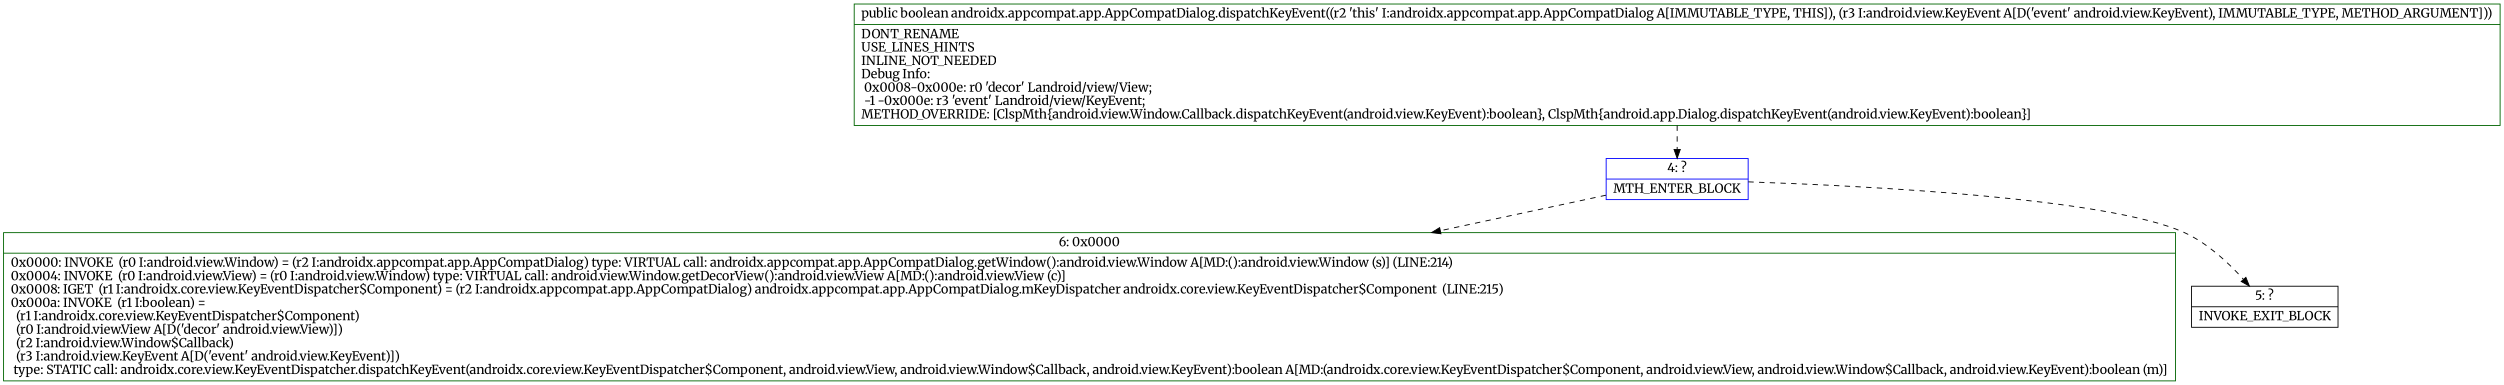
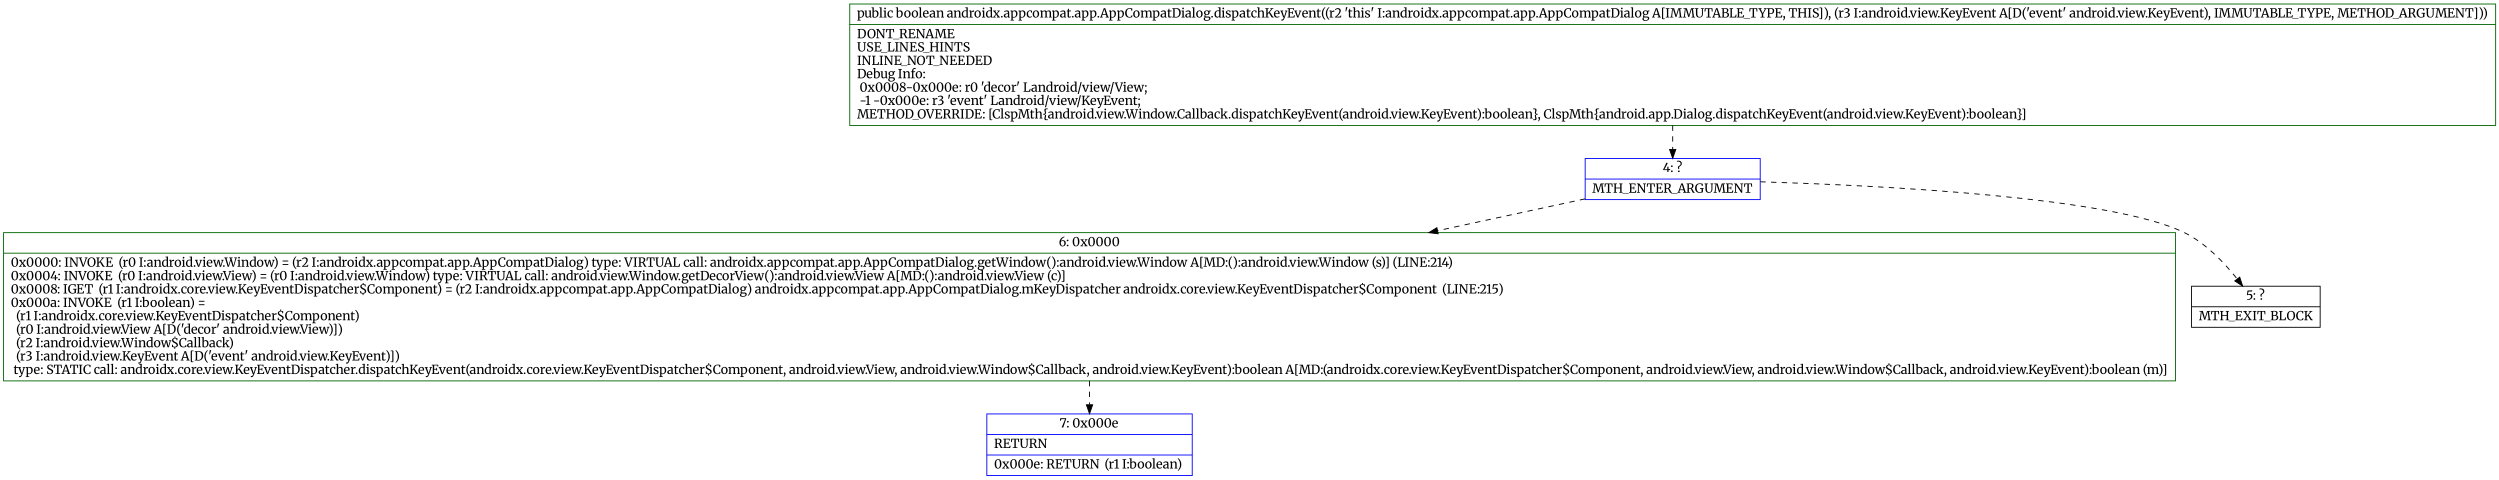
(1677, 189) -> (1673, 189)
(2265, 317) -> (2256, 317)
none -> (1090, 445)
